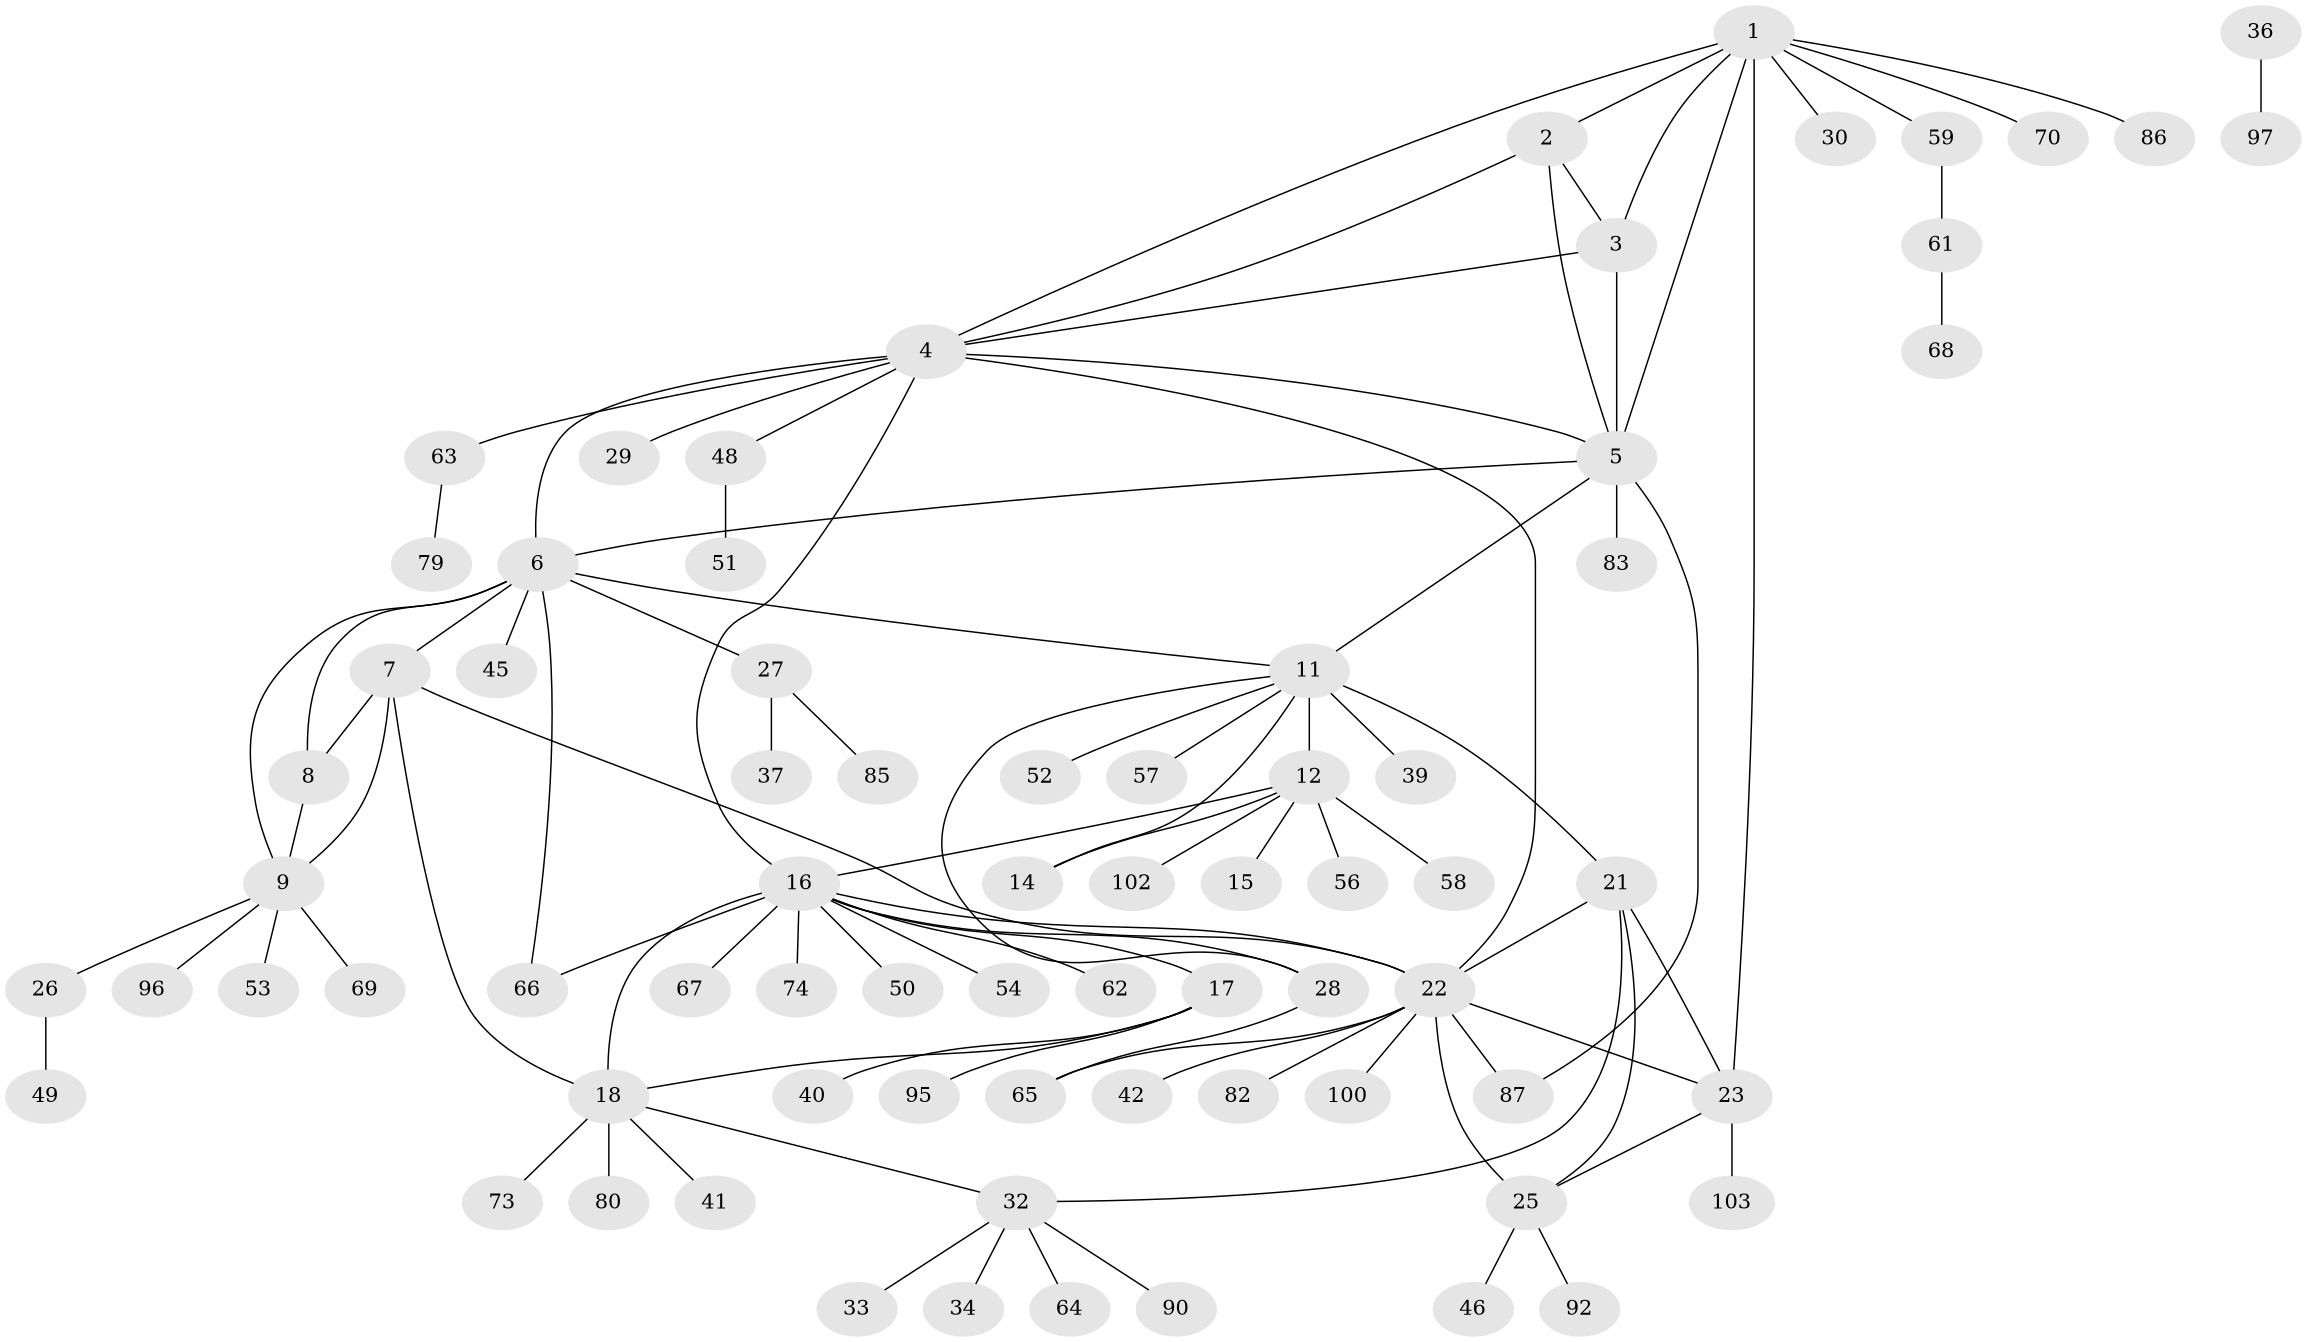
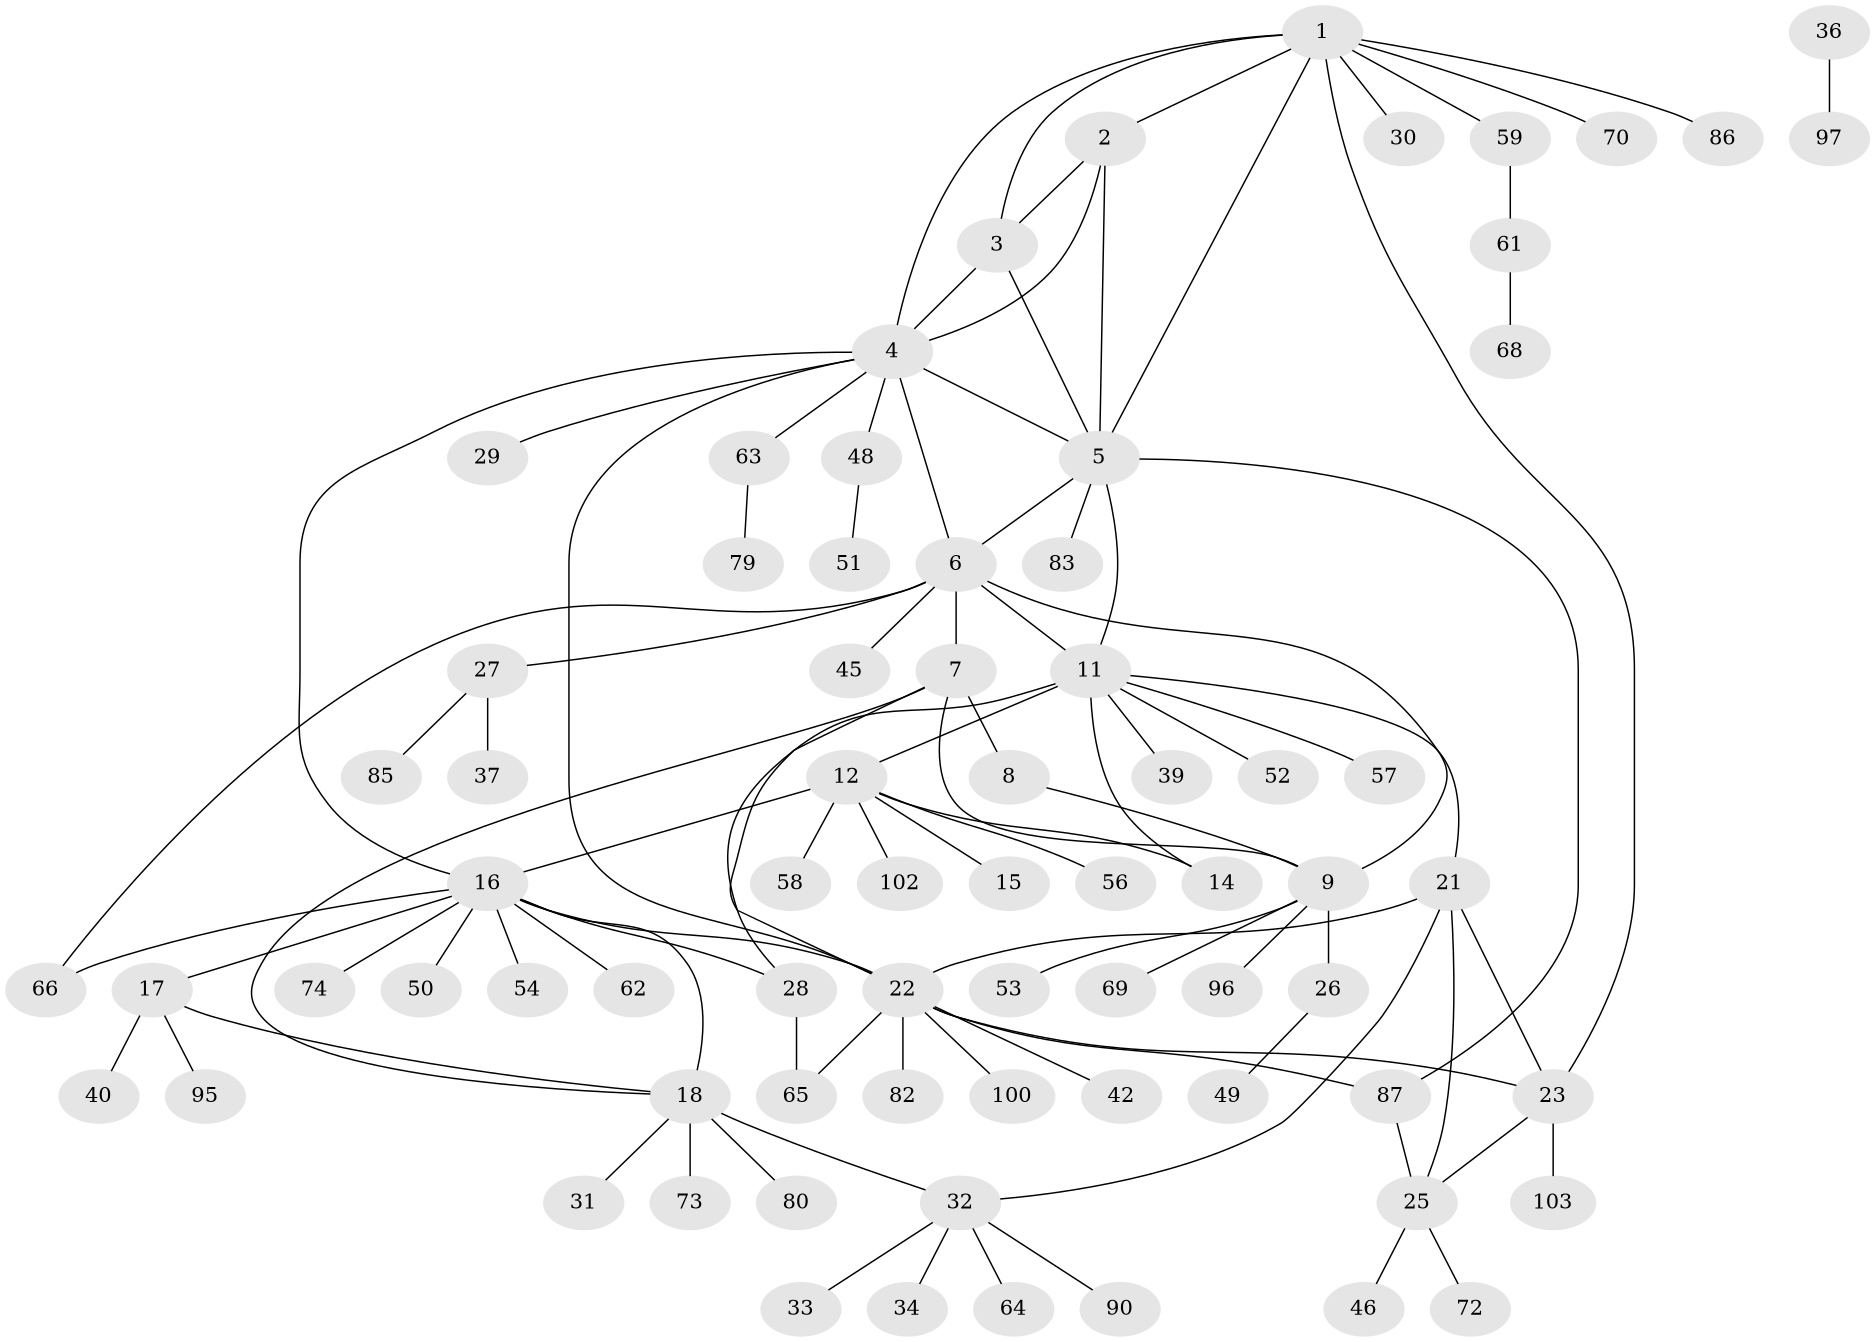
(358, 625) -> none
(690, 990) -> none
(1453, 1106) -> (1404, 1150)
(715, 1203) -> (584, 1203)
(1580, 1309) -> (1470, 1309)
